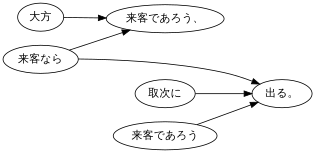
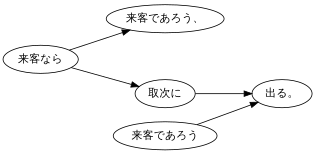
(41, 17) -> none
(166, 64) -> (101, 76)
